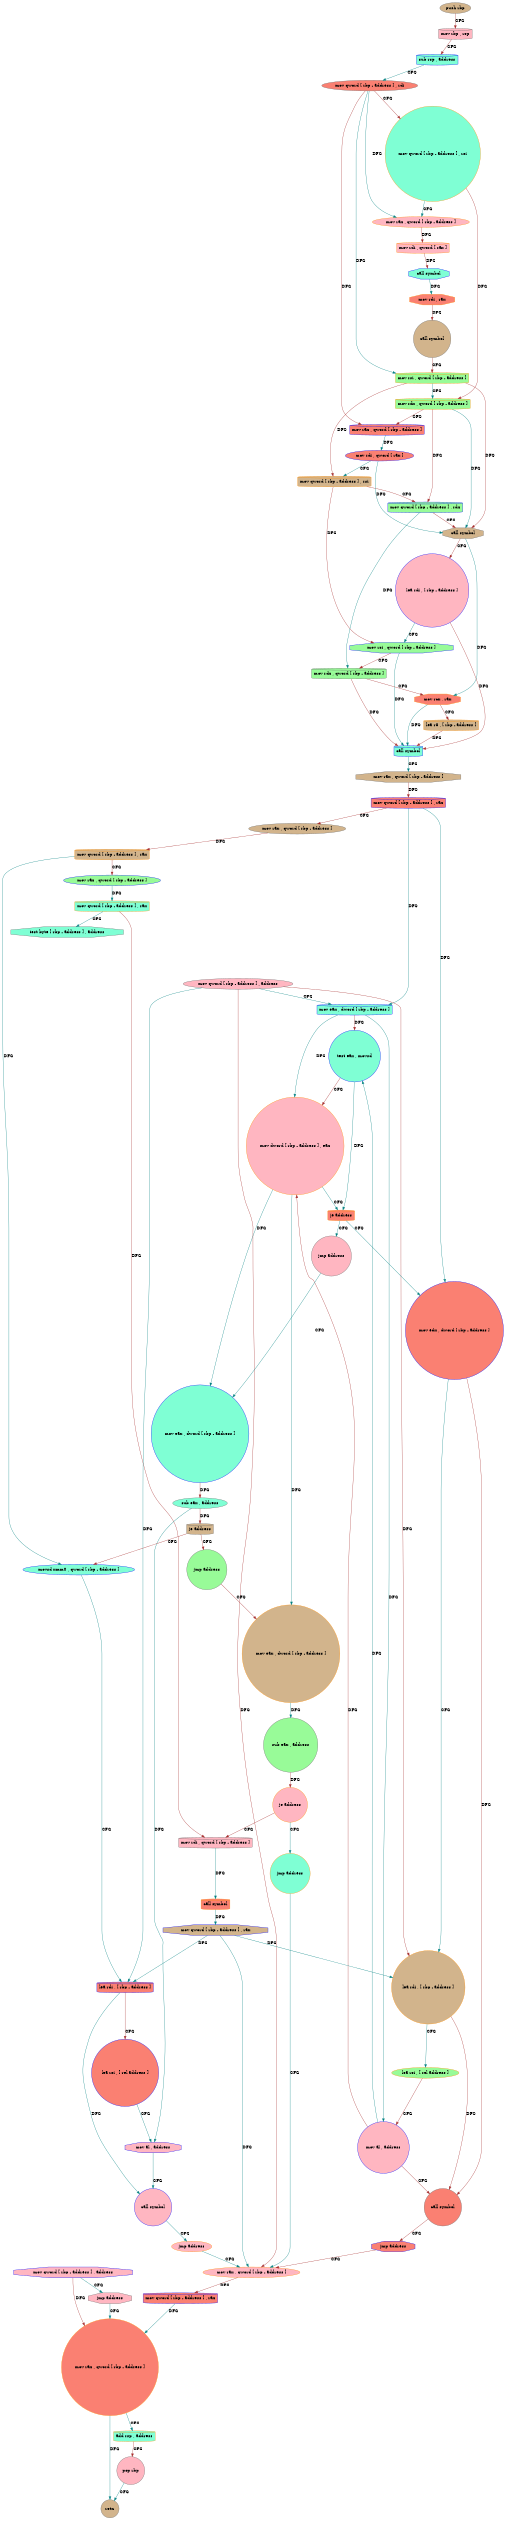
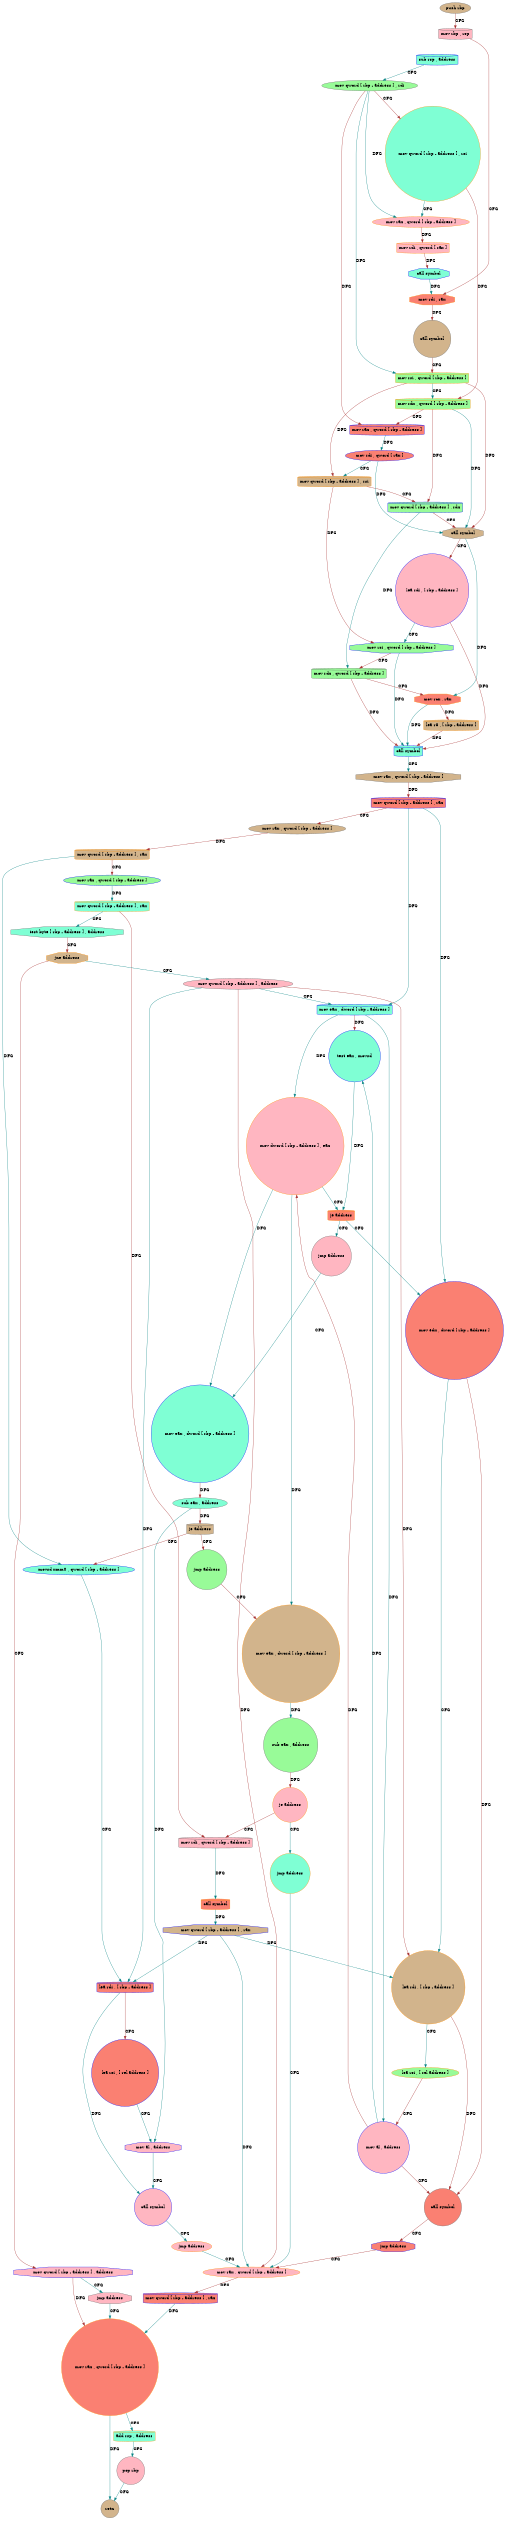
(447, 46) -> (489, 173)
(370, 86) -> (370, 86)
(450, 712) -> (450, 712)
none -> (67, 958)
(332, 1090) -> none
(133, 2448) -> (133, 2448)
